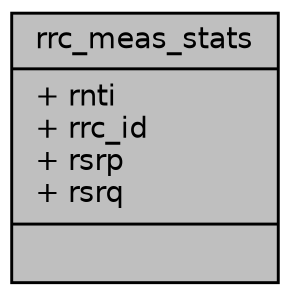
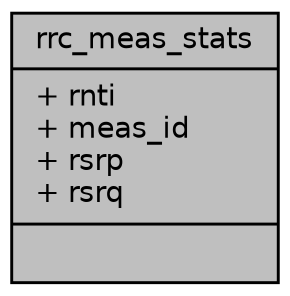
(92, 129) -> (113, 129)
